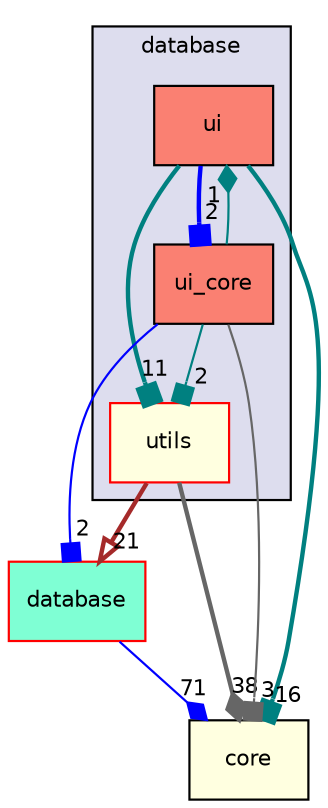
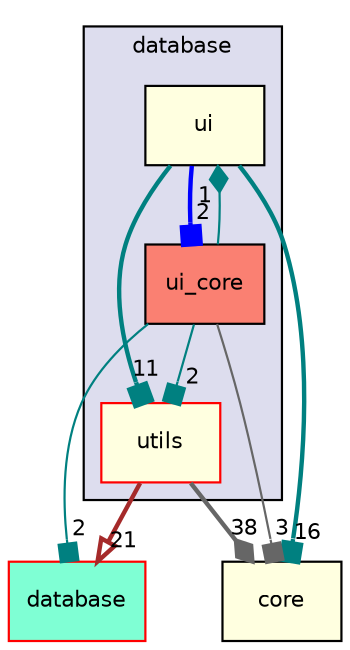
(214, 126) -> (205, 126)
(79, 436) -> (70, 442)
(153, 672) -> none
